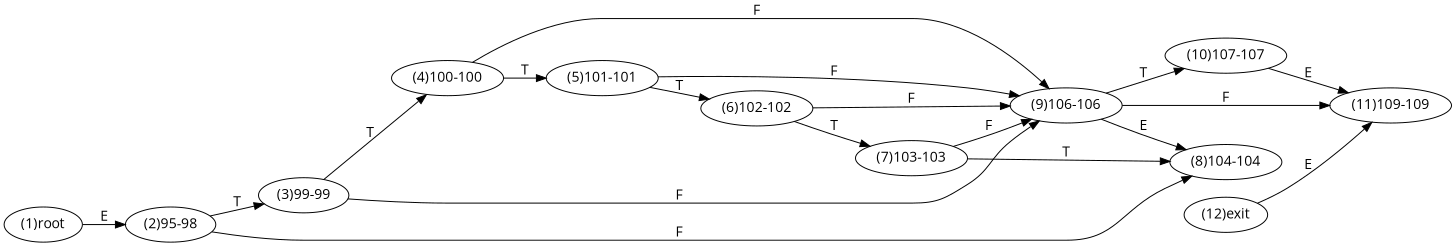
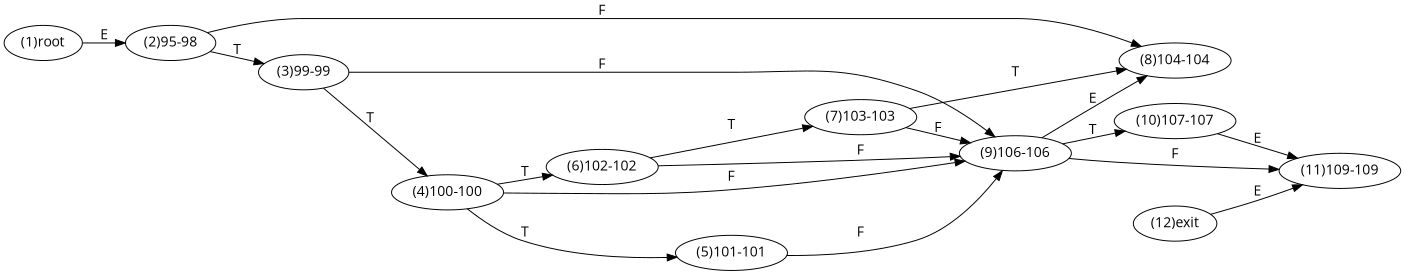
(675, 92) -> (520, 180)
